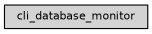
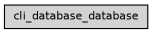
(76, 17) -> (76, 17)
